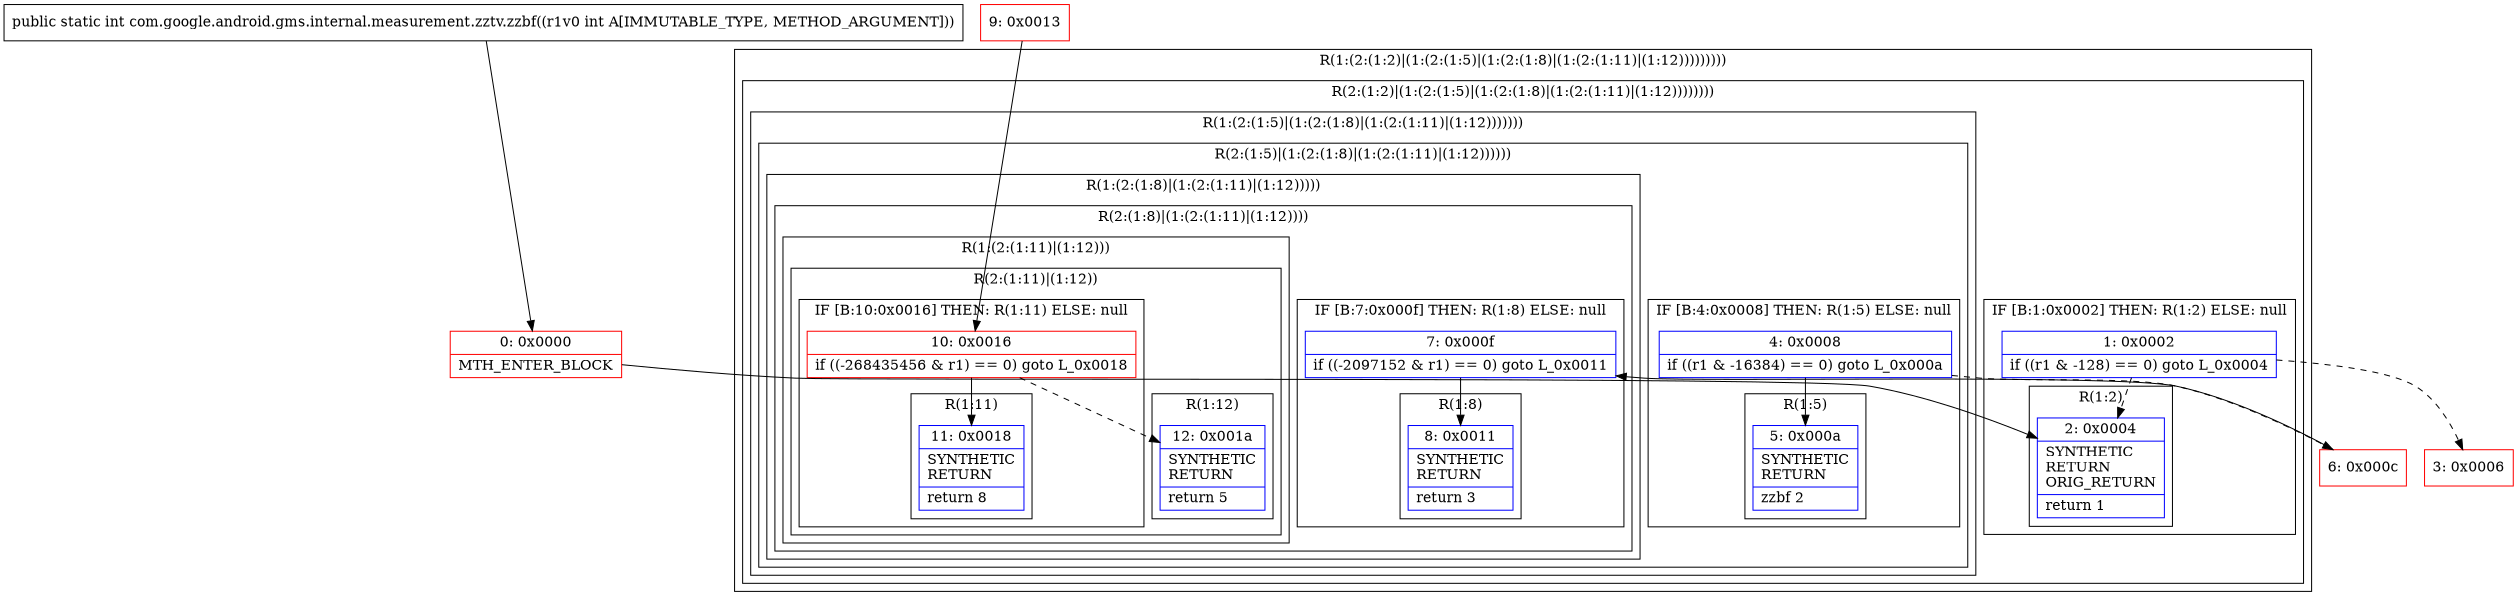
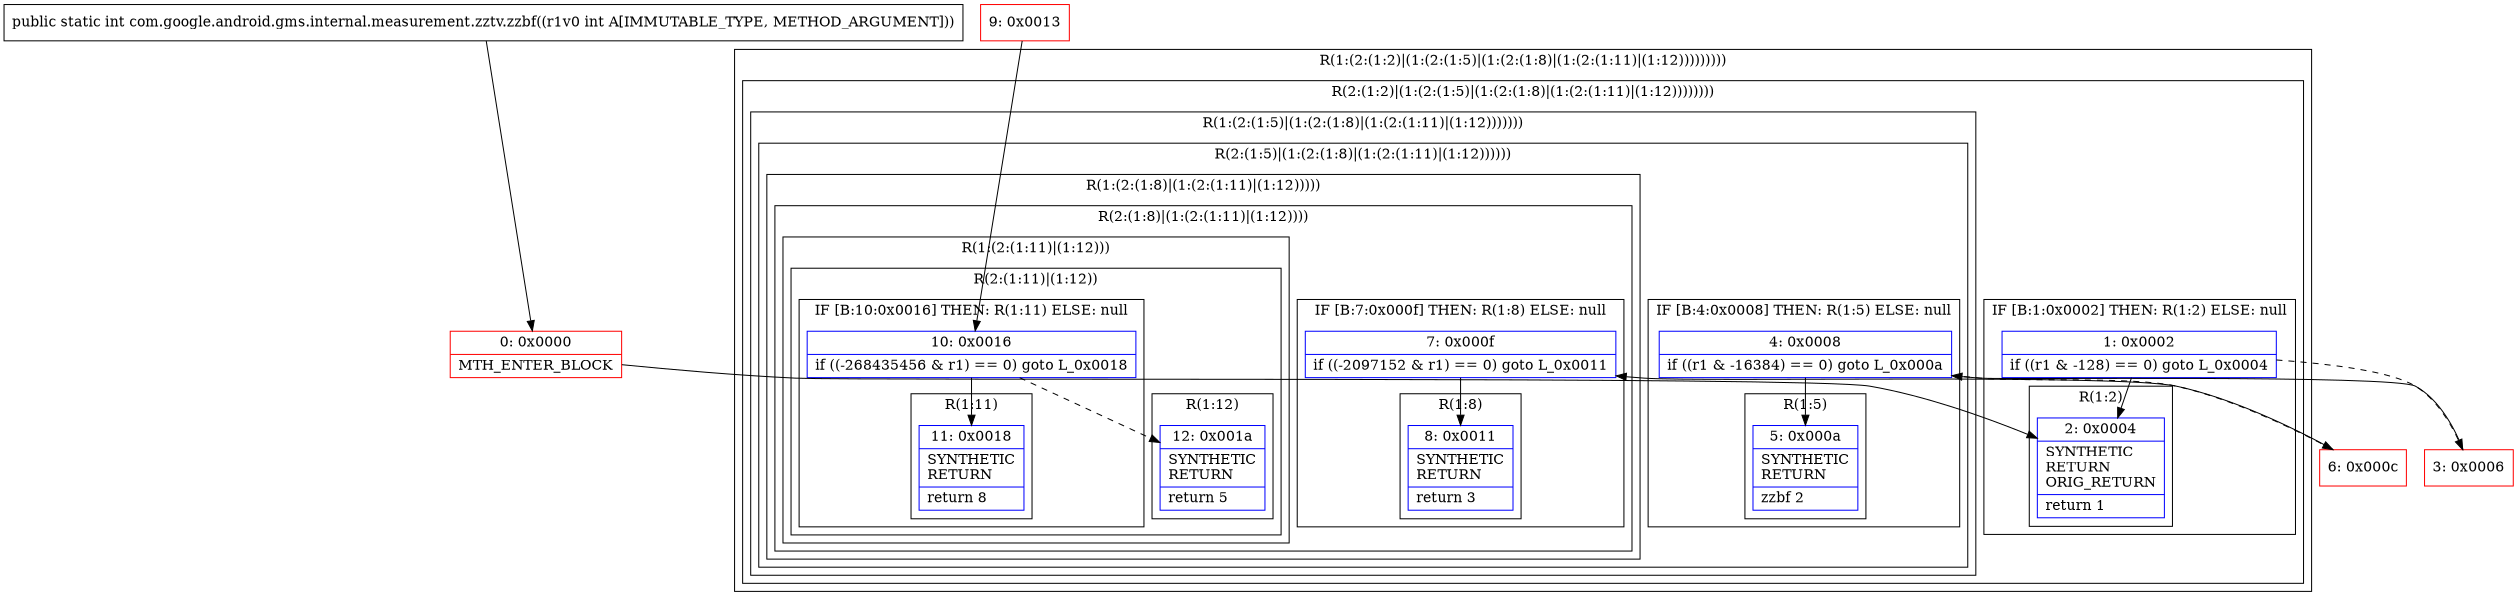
(972, 354) -> (972, 354)
none -> (2229, 379)
(2126, 393) -> (2126, 393)
